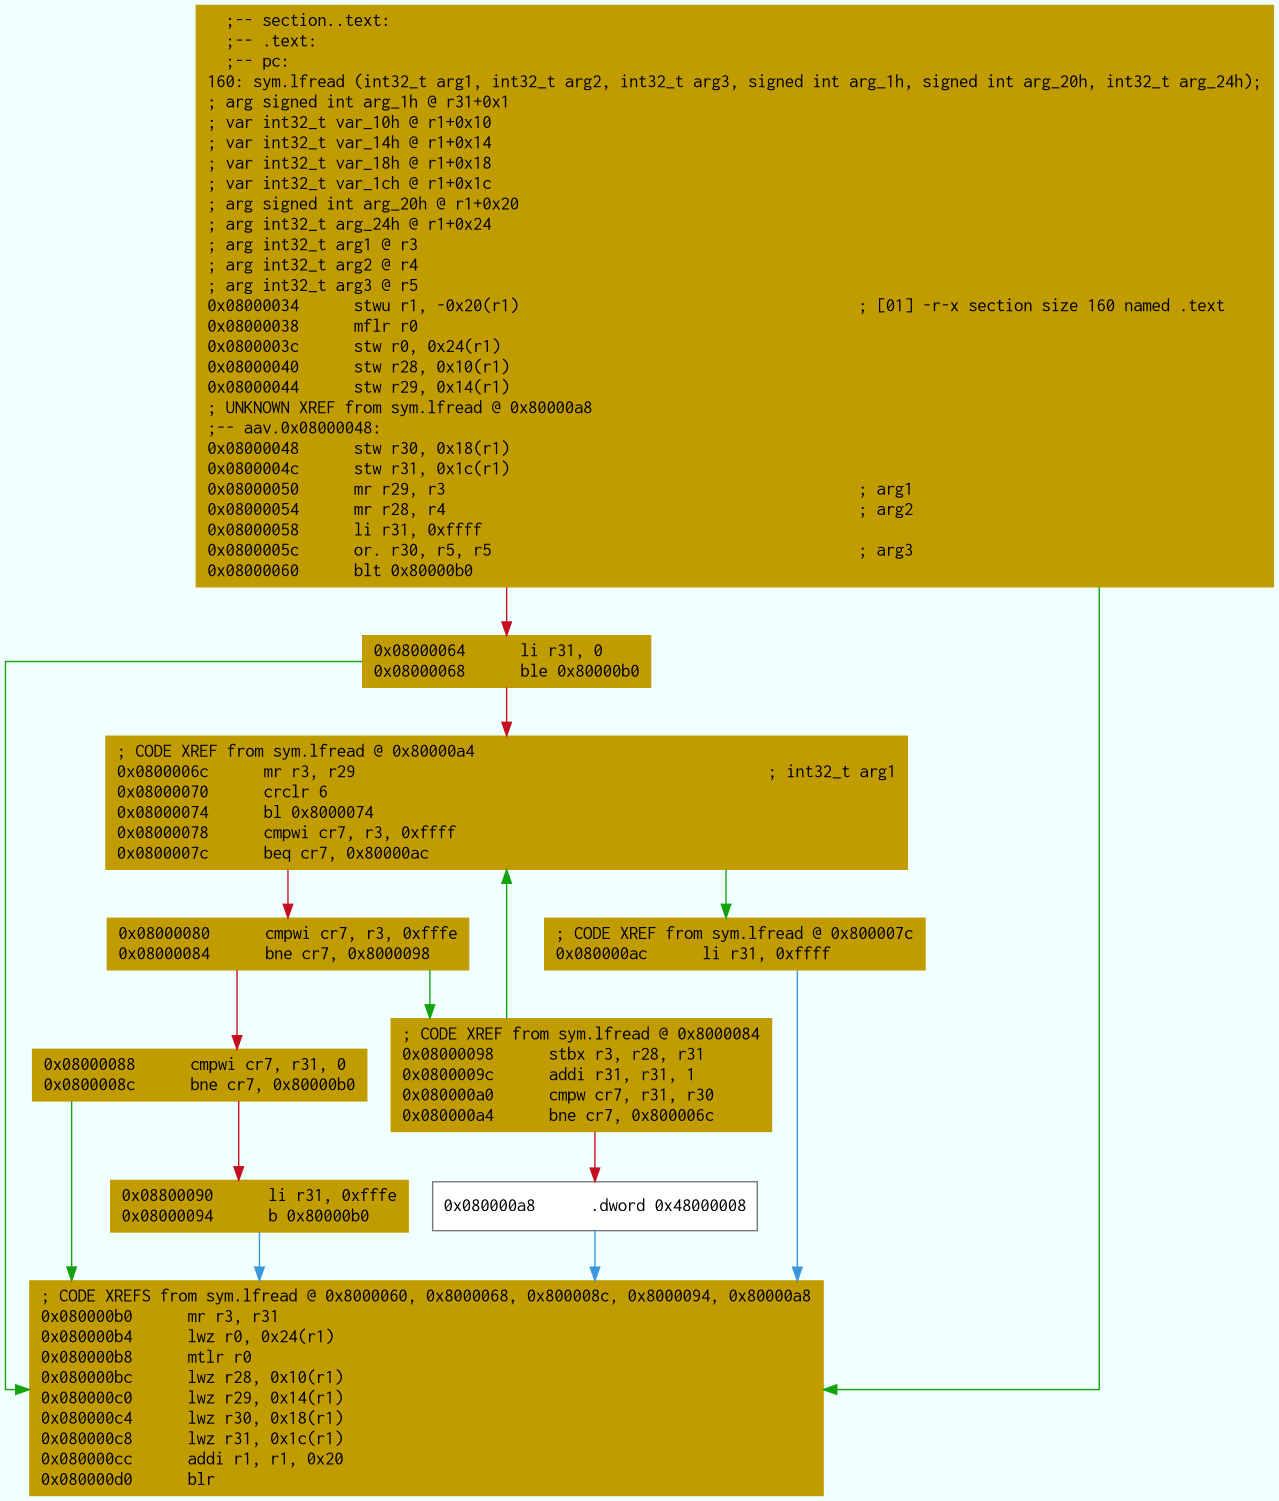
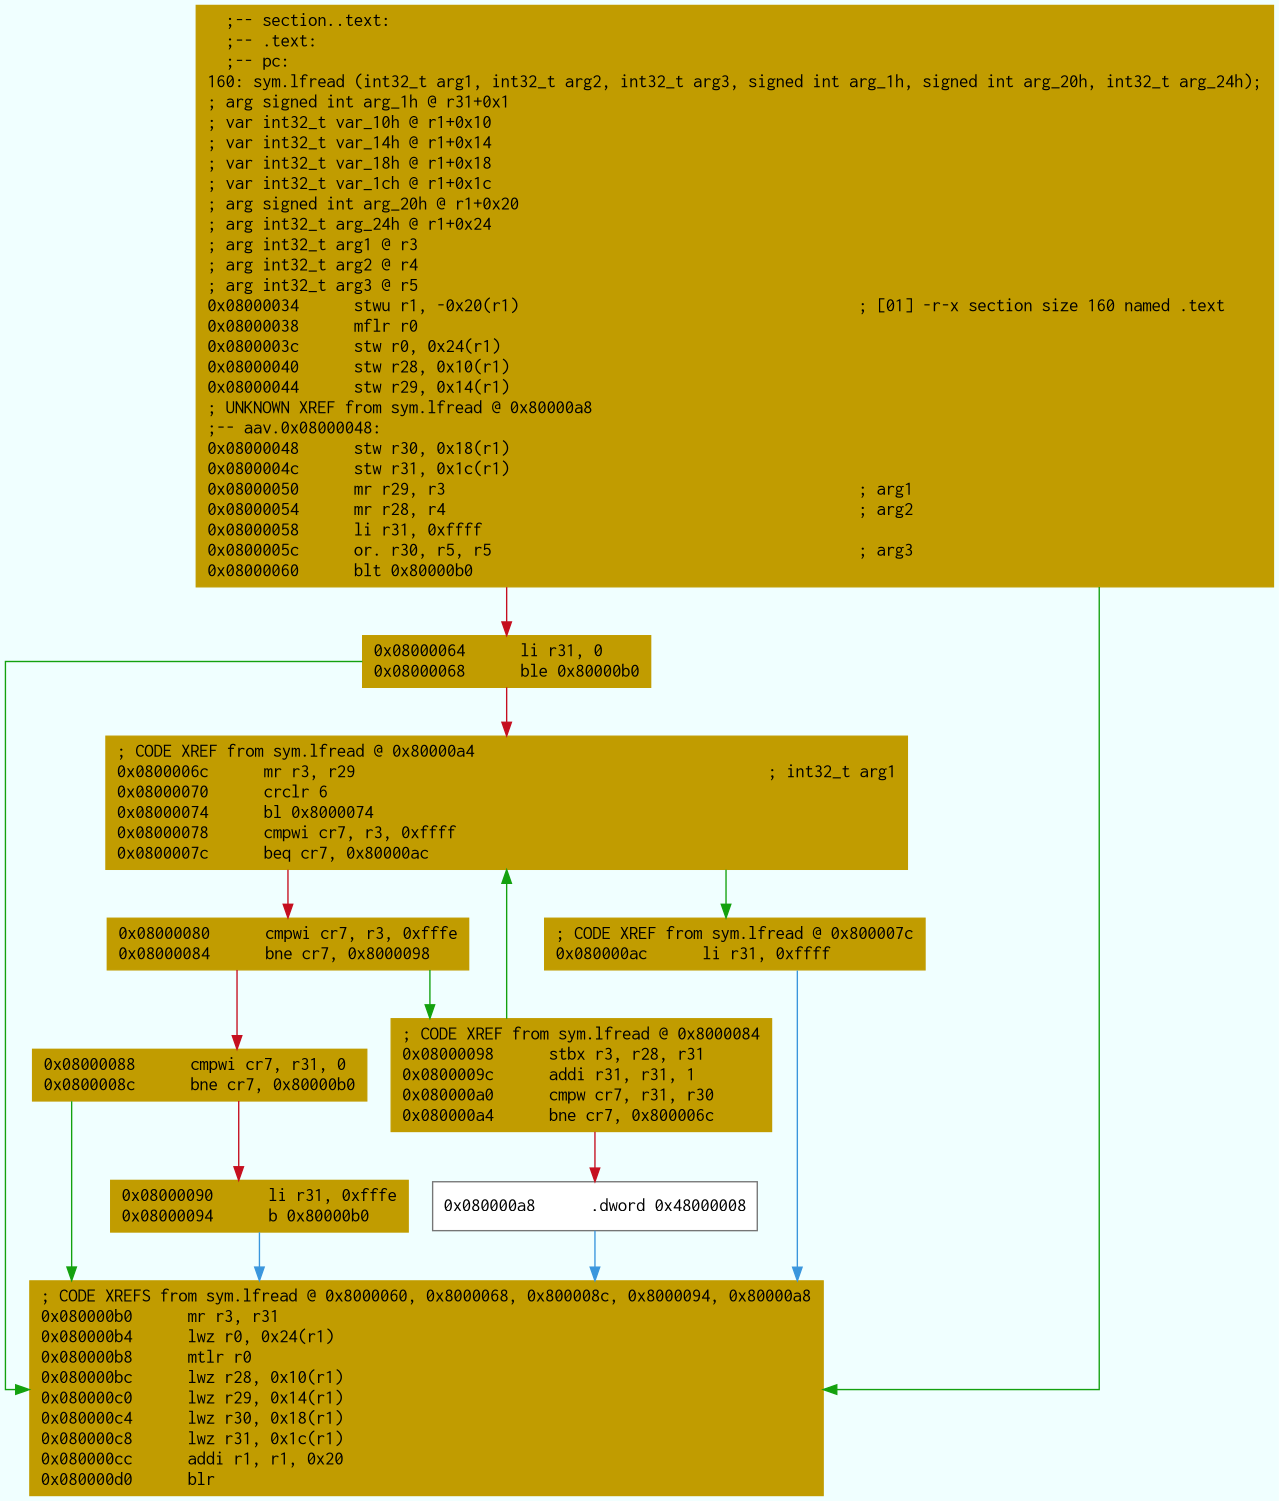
(259, 1206) -> (259, 1206)
